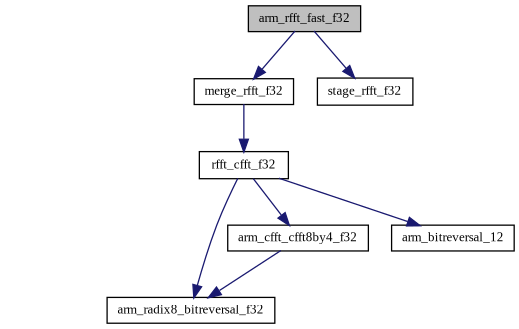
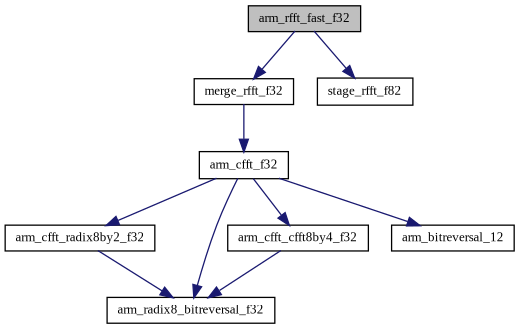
(365, 92) -> (365, 92)
(244, 165) -> (244, 165)
none -> (80, 238)
